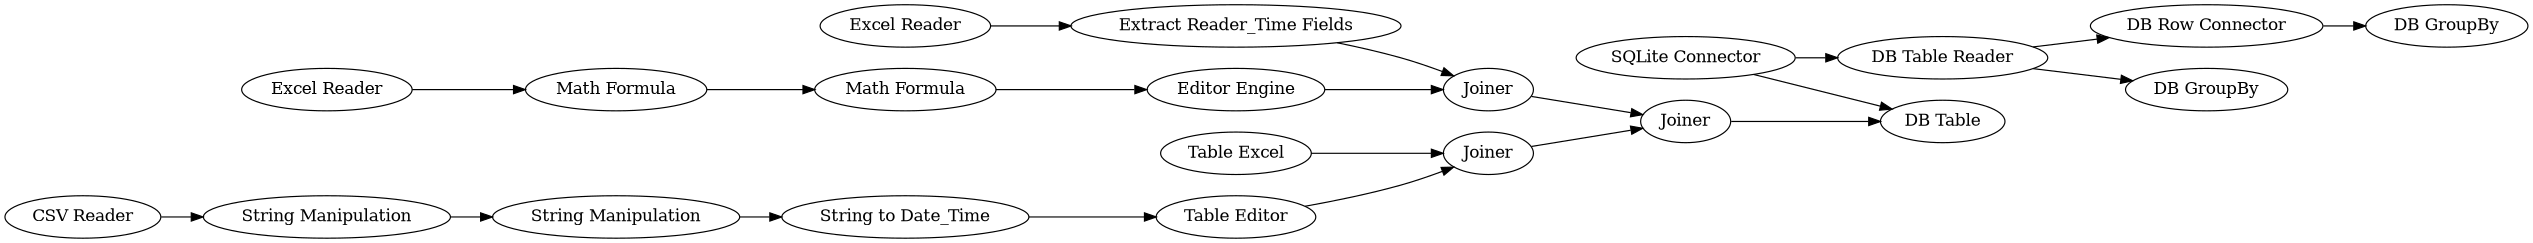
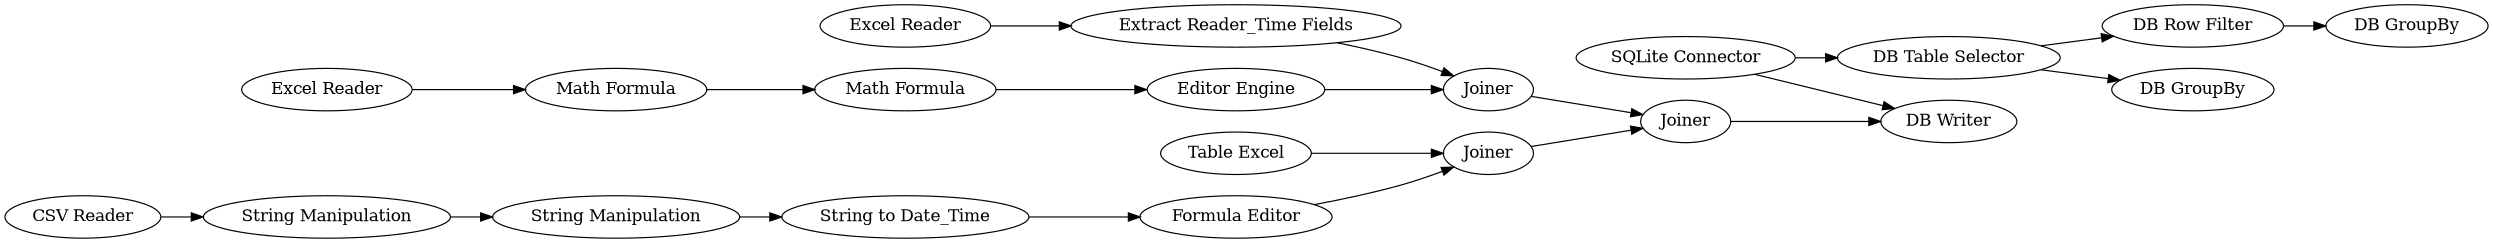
(2207, 26) -> (2193, 26)
(1943, 58) -> (1949, 58)
(1943, 121) -> (1949, 121)
(1236, 217) -> (1236, 217)
